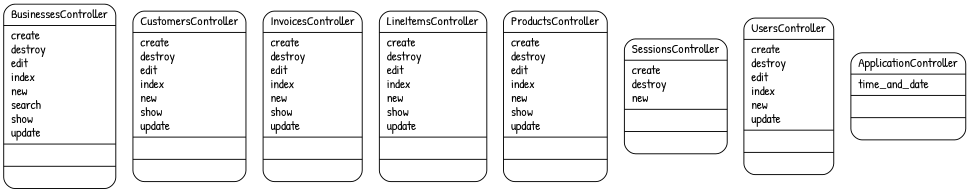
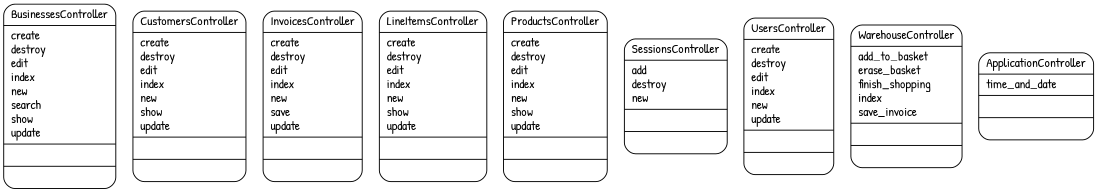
(646, 70) -> (639, 70)
none -> (906, 96)
(282, 112) -> (281, 112)
